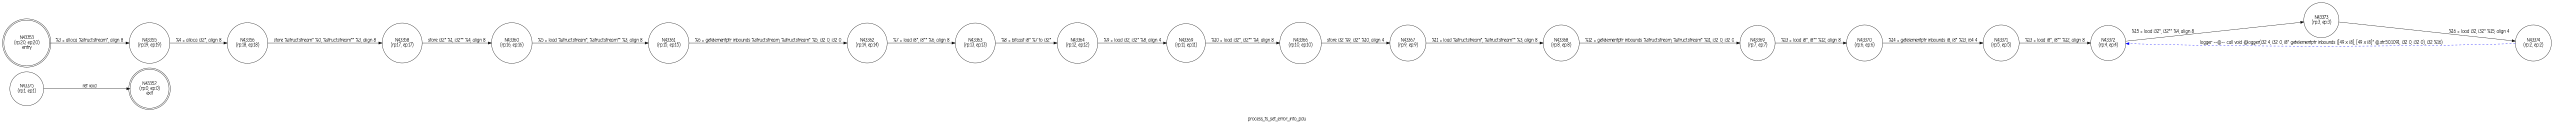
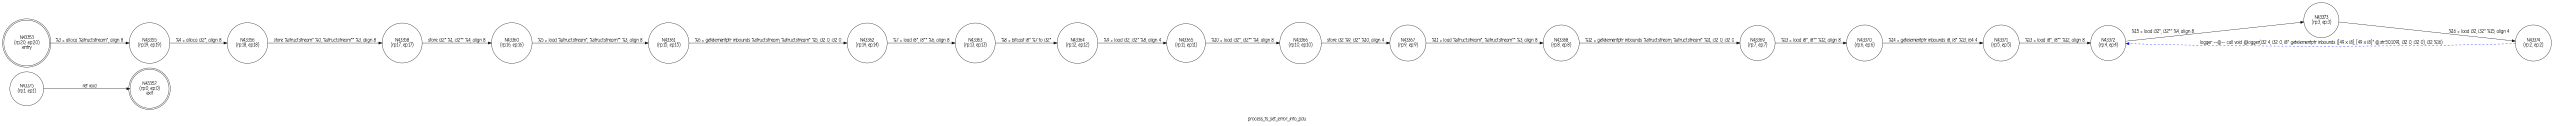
(1186, 43) -> (1186, 43)
